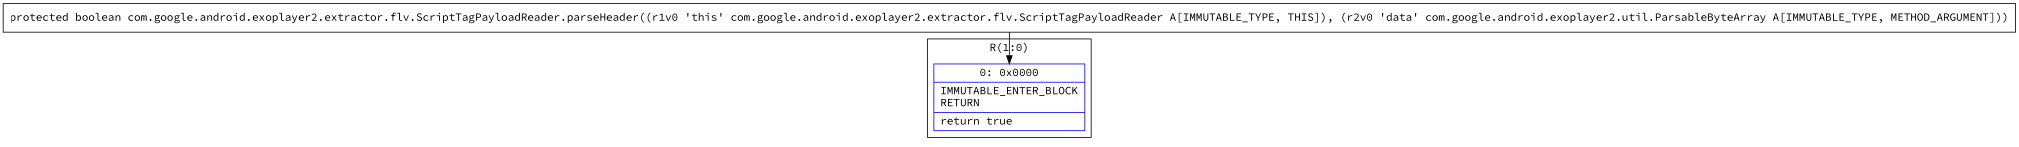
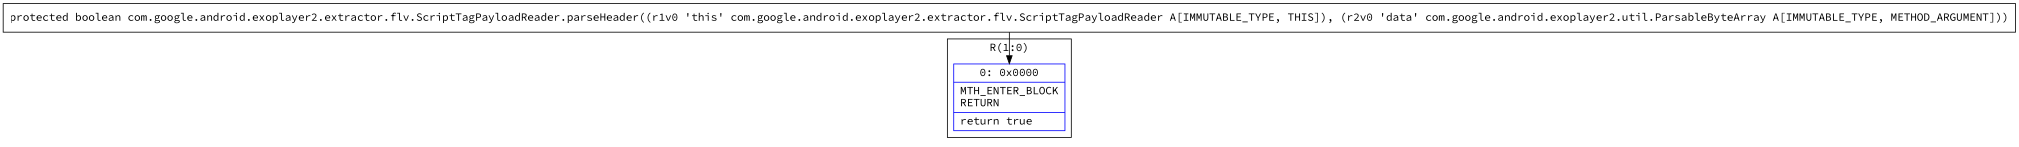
(1009, 91) -> (1009, 91)
